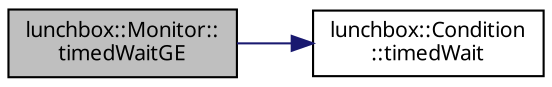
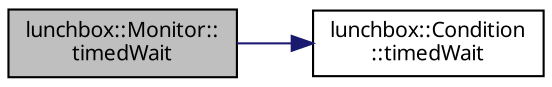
(123, 43) -> (123, 43)
